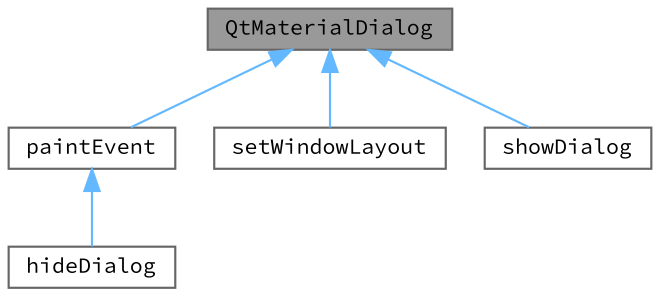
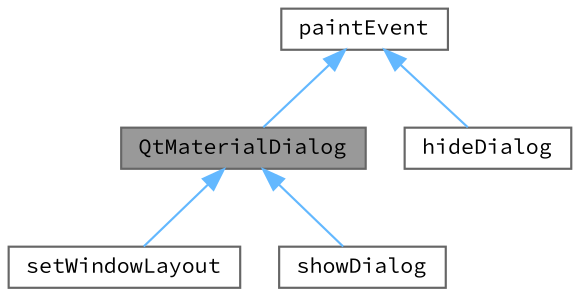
(202, 93) -> (296, 96)
